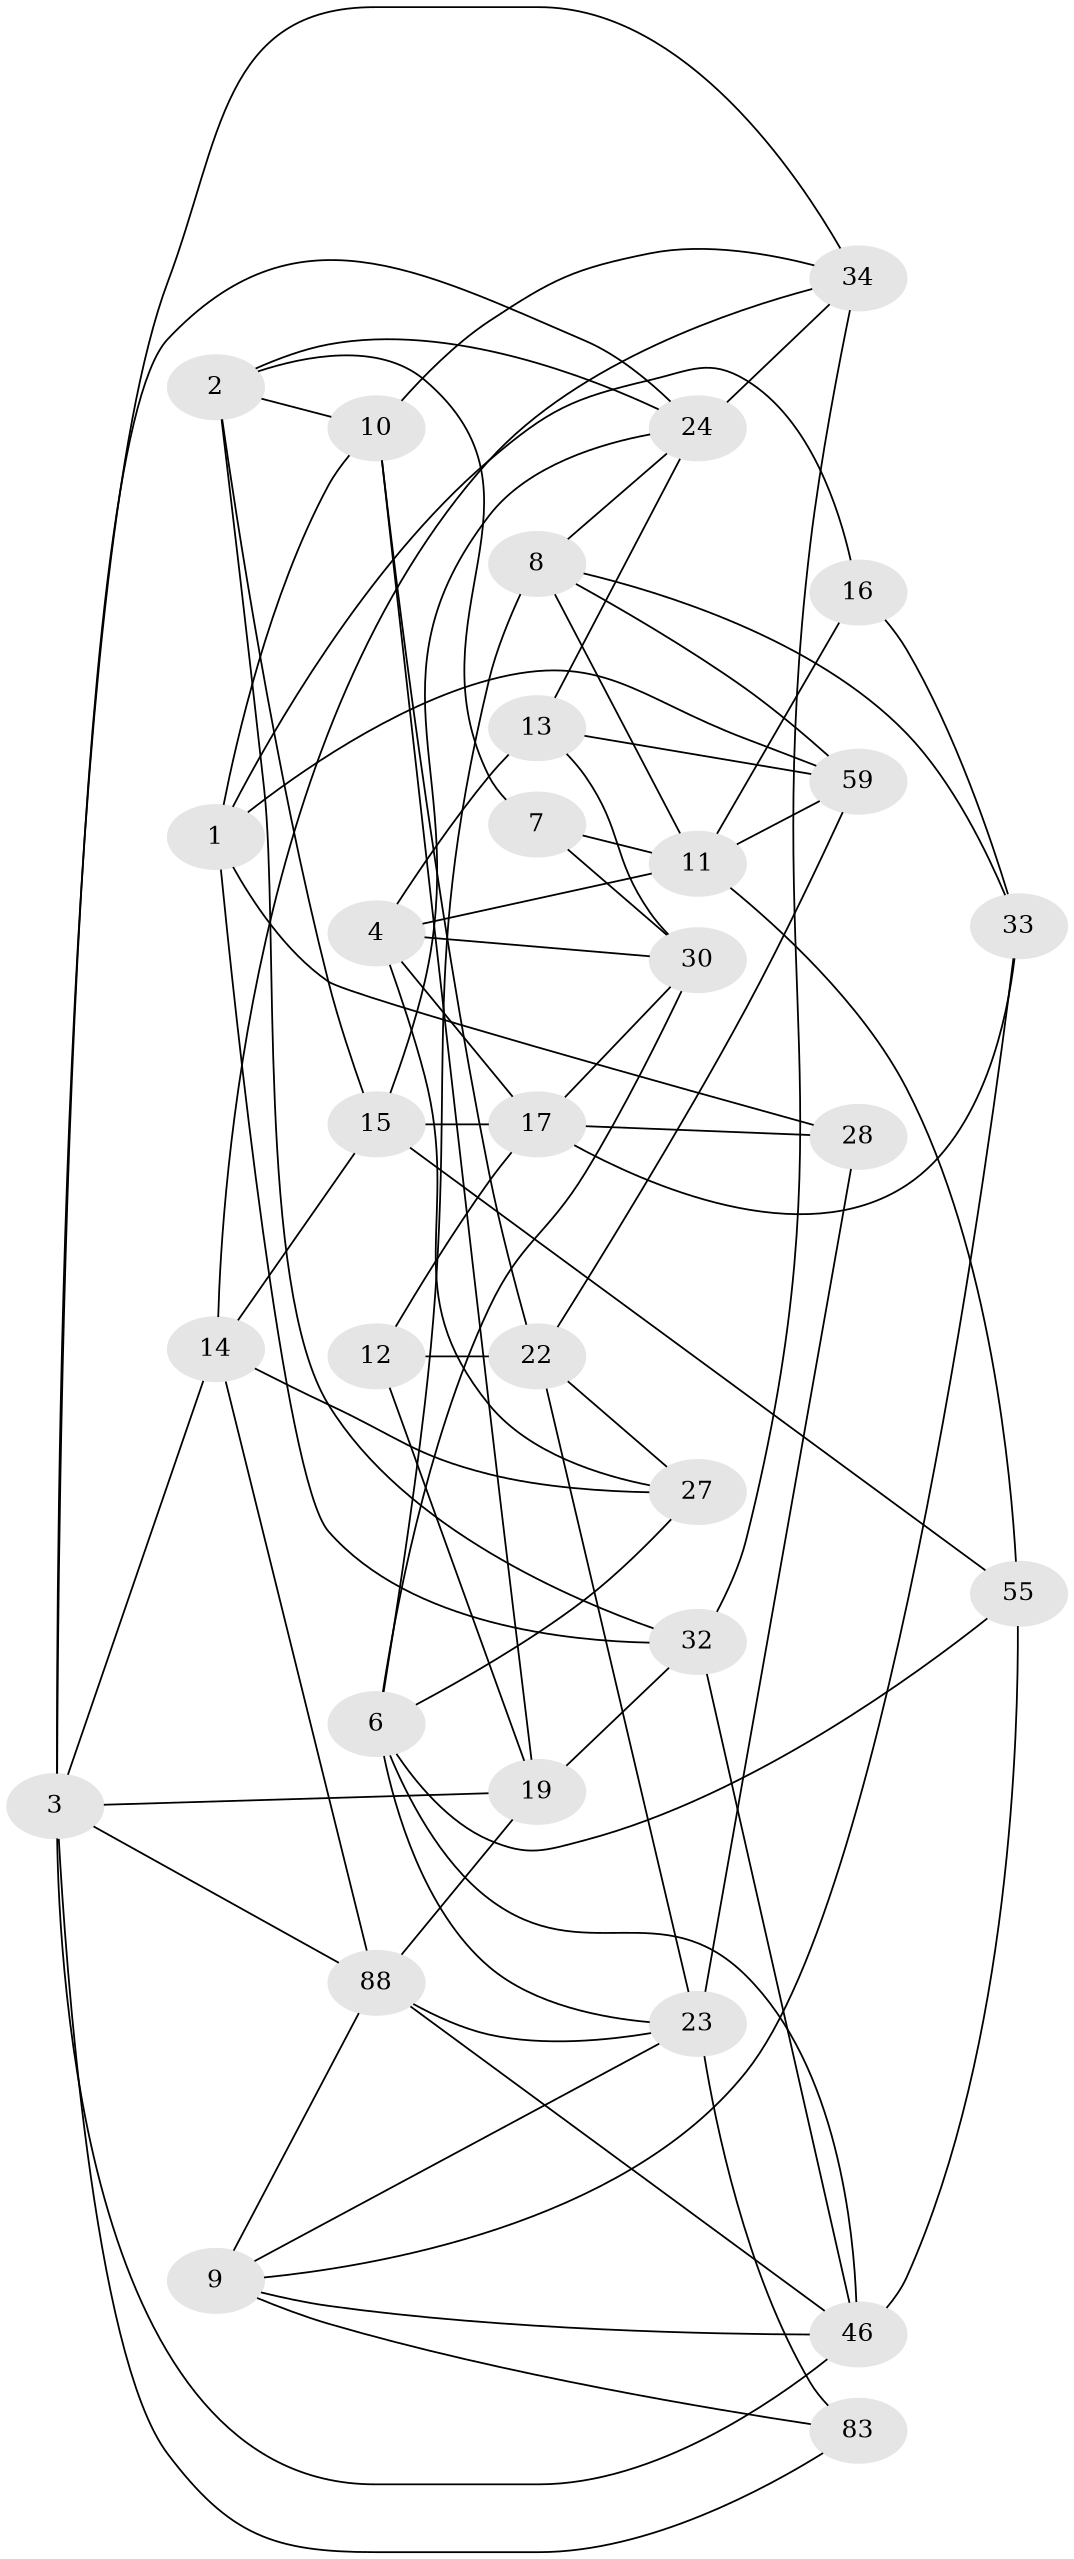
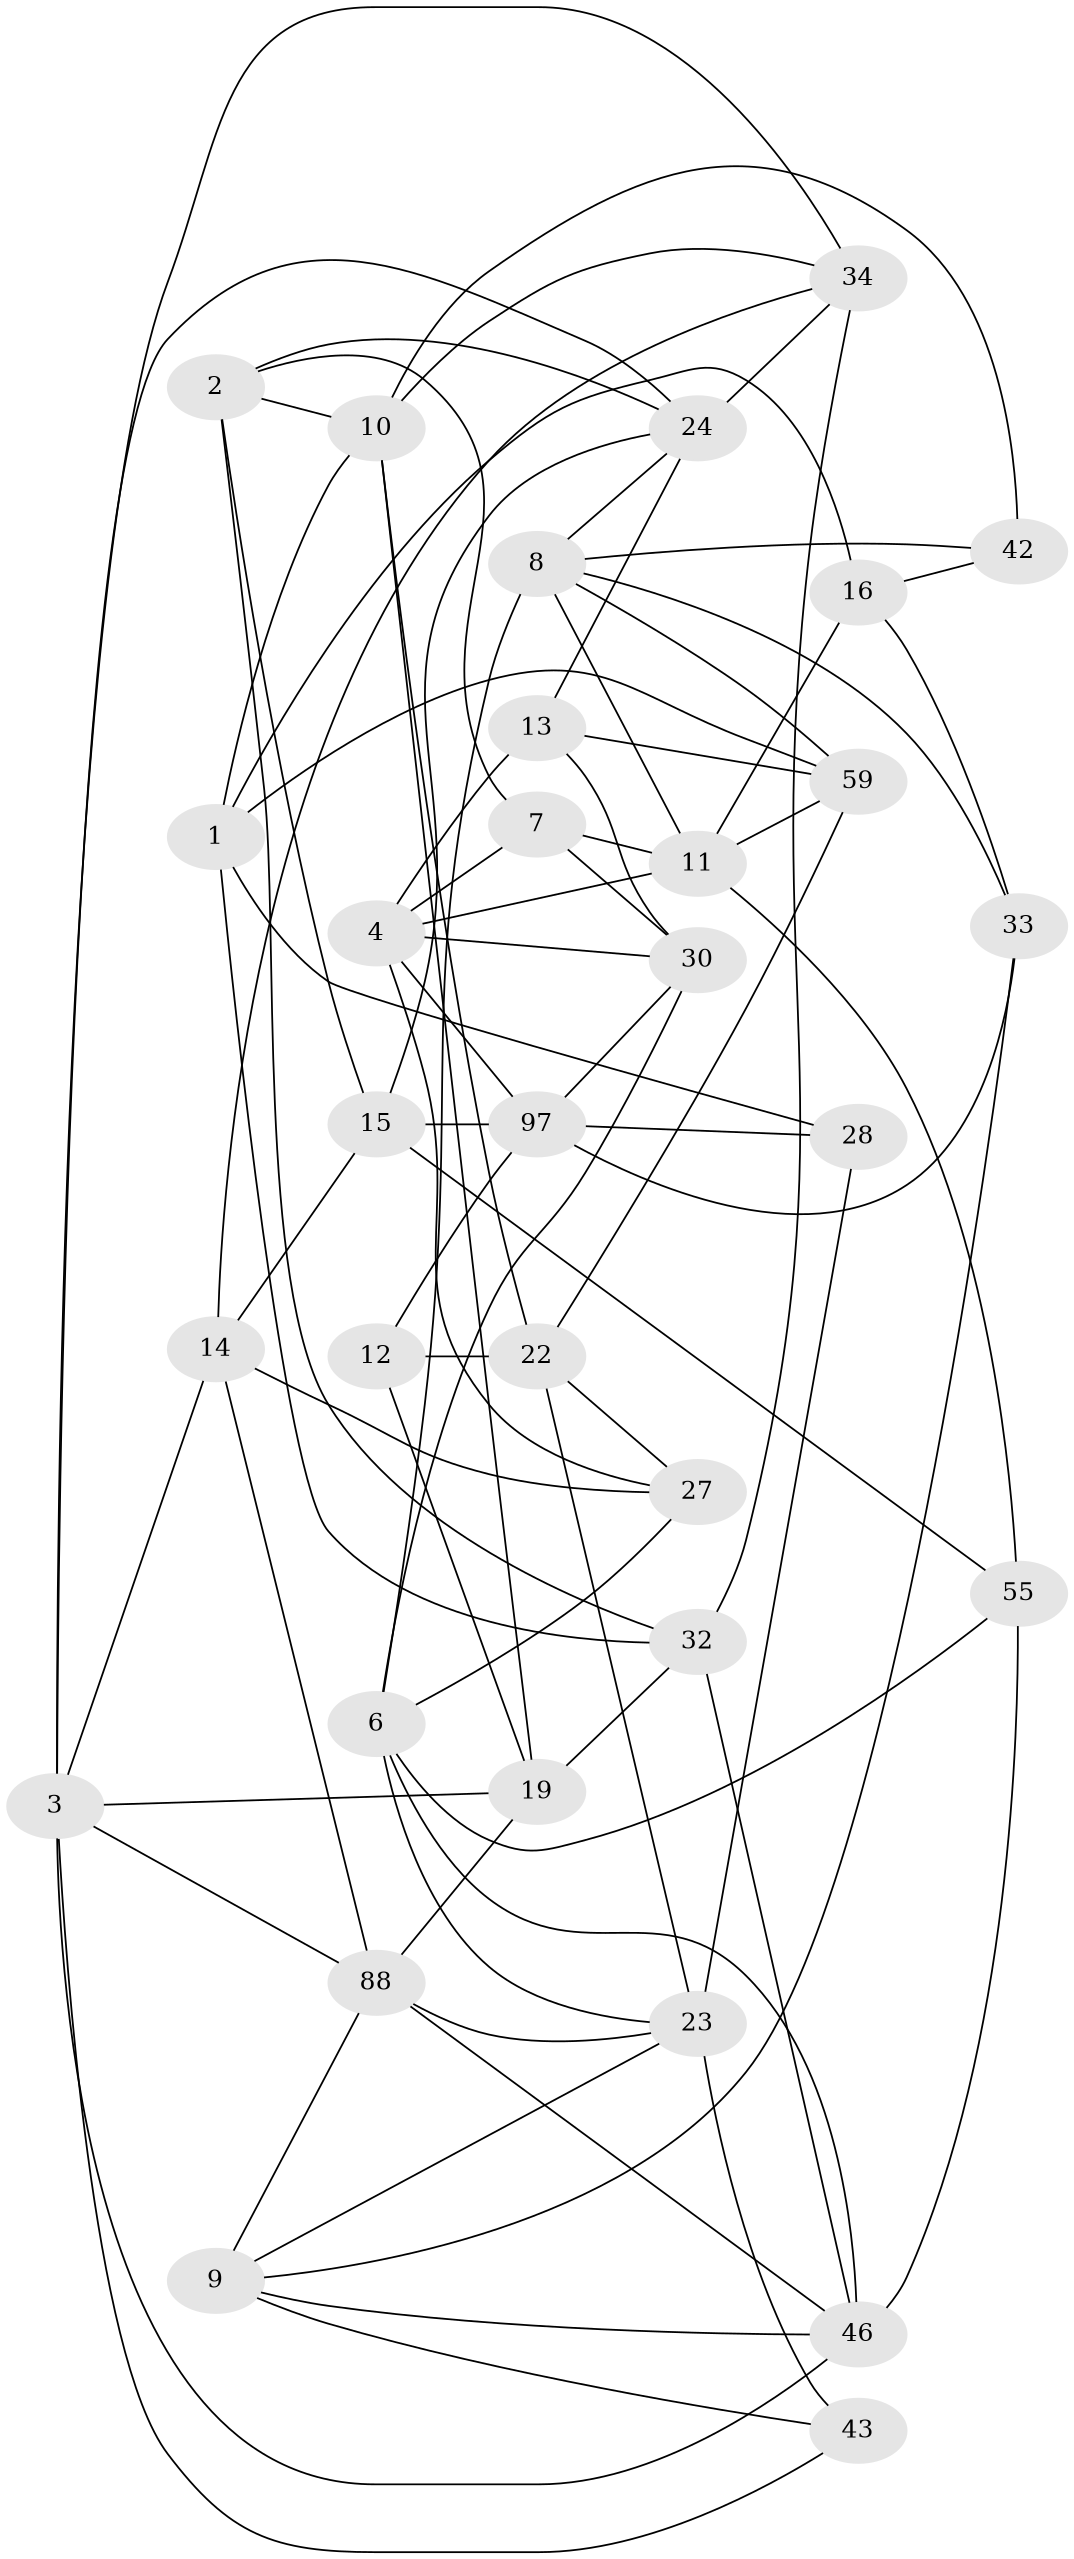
none -> (1019, 551)
none -> (466, 873)
(537, 1124) -> (537, 1124)
(858, 2431) -> (858, 2431)
